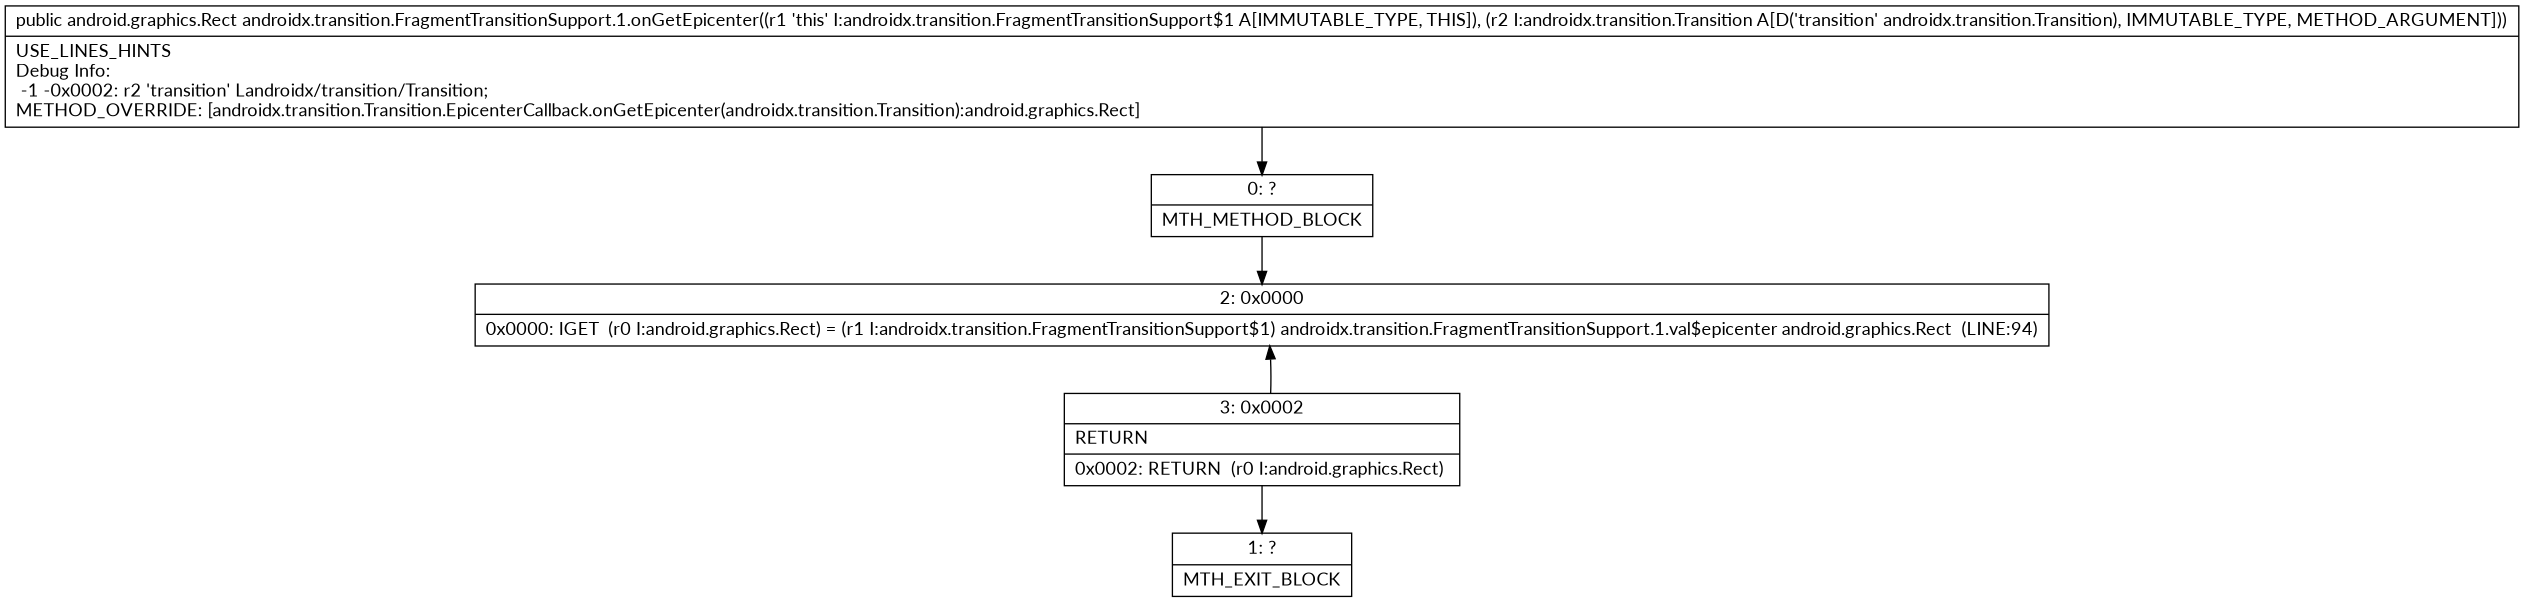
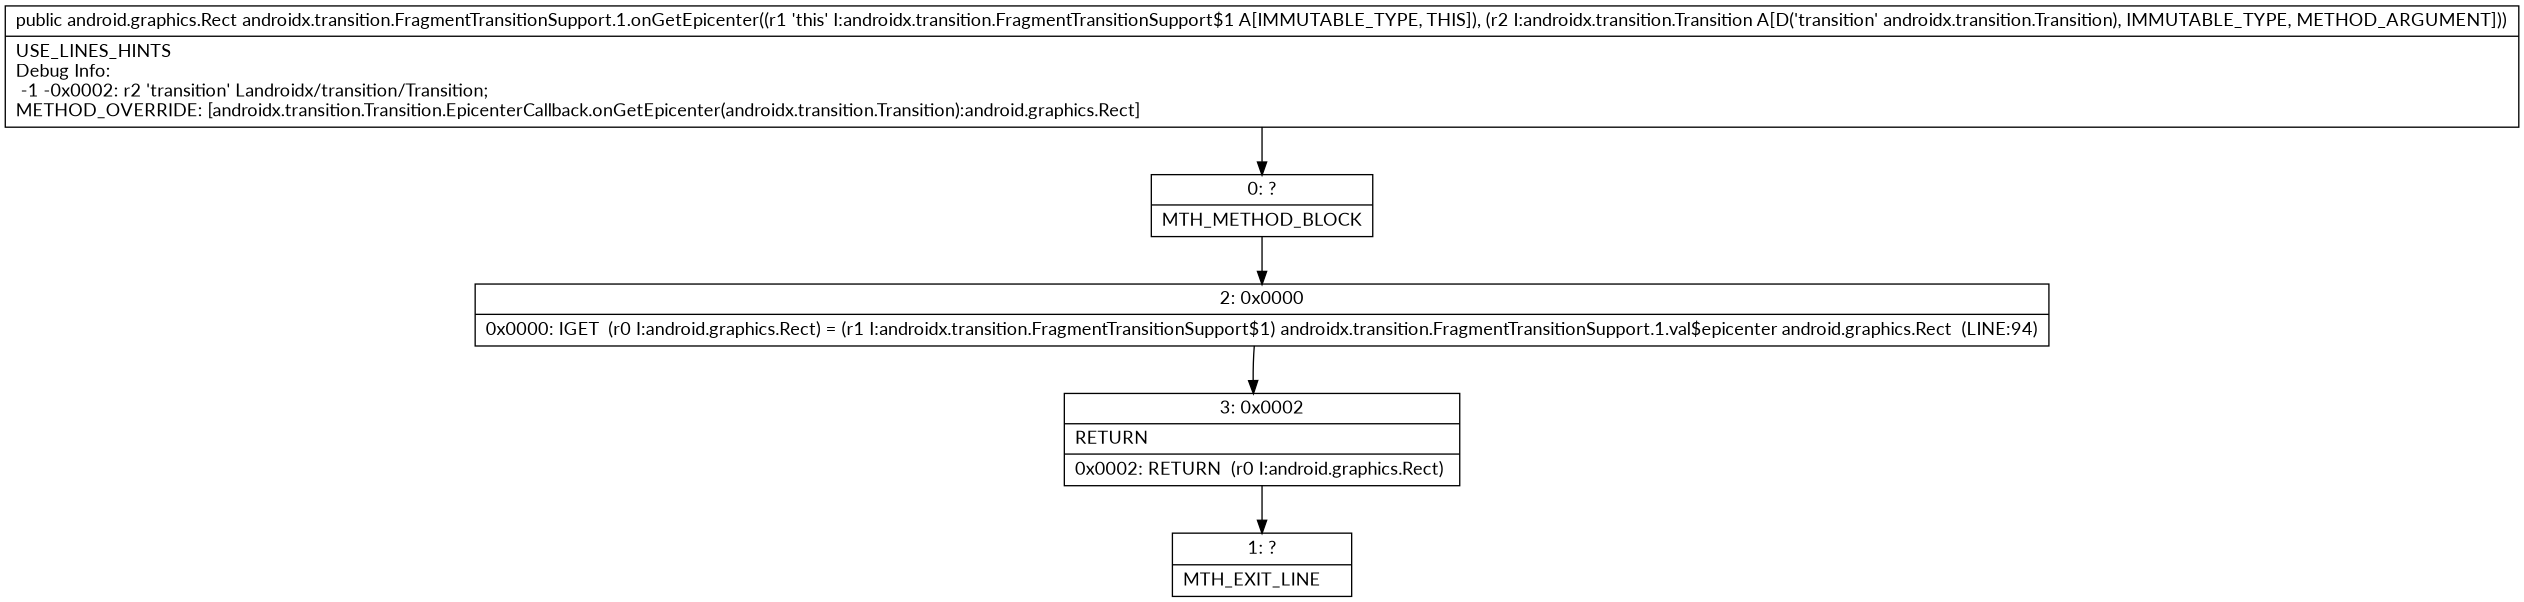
(1271, 377) -> (1253, 363)
(1262, 580) -> (1252, 580)
